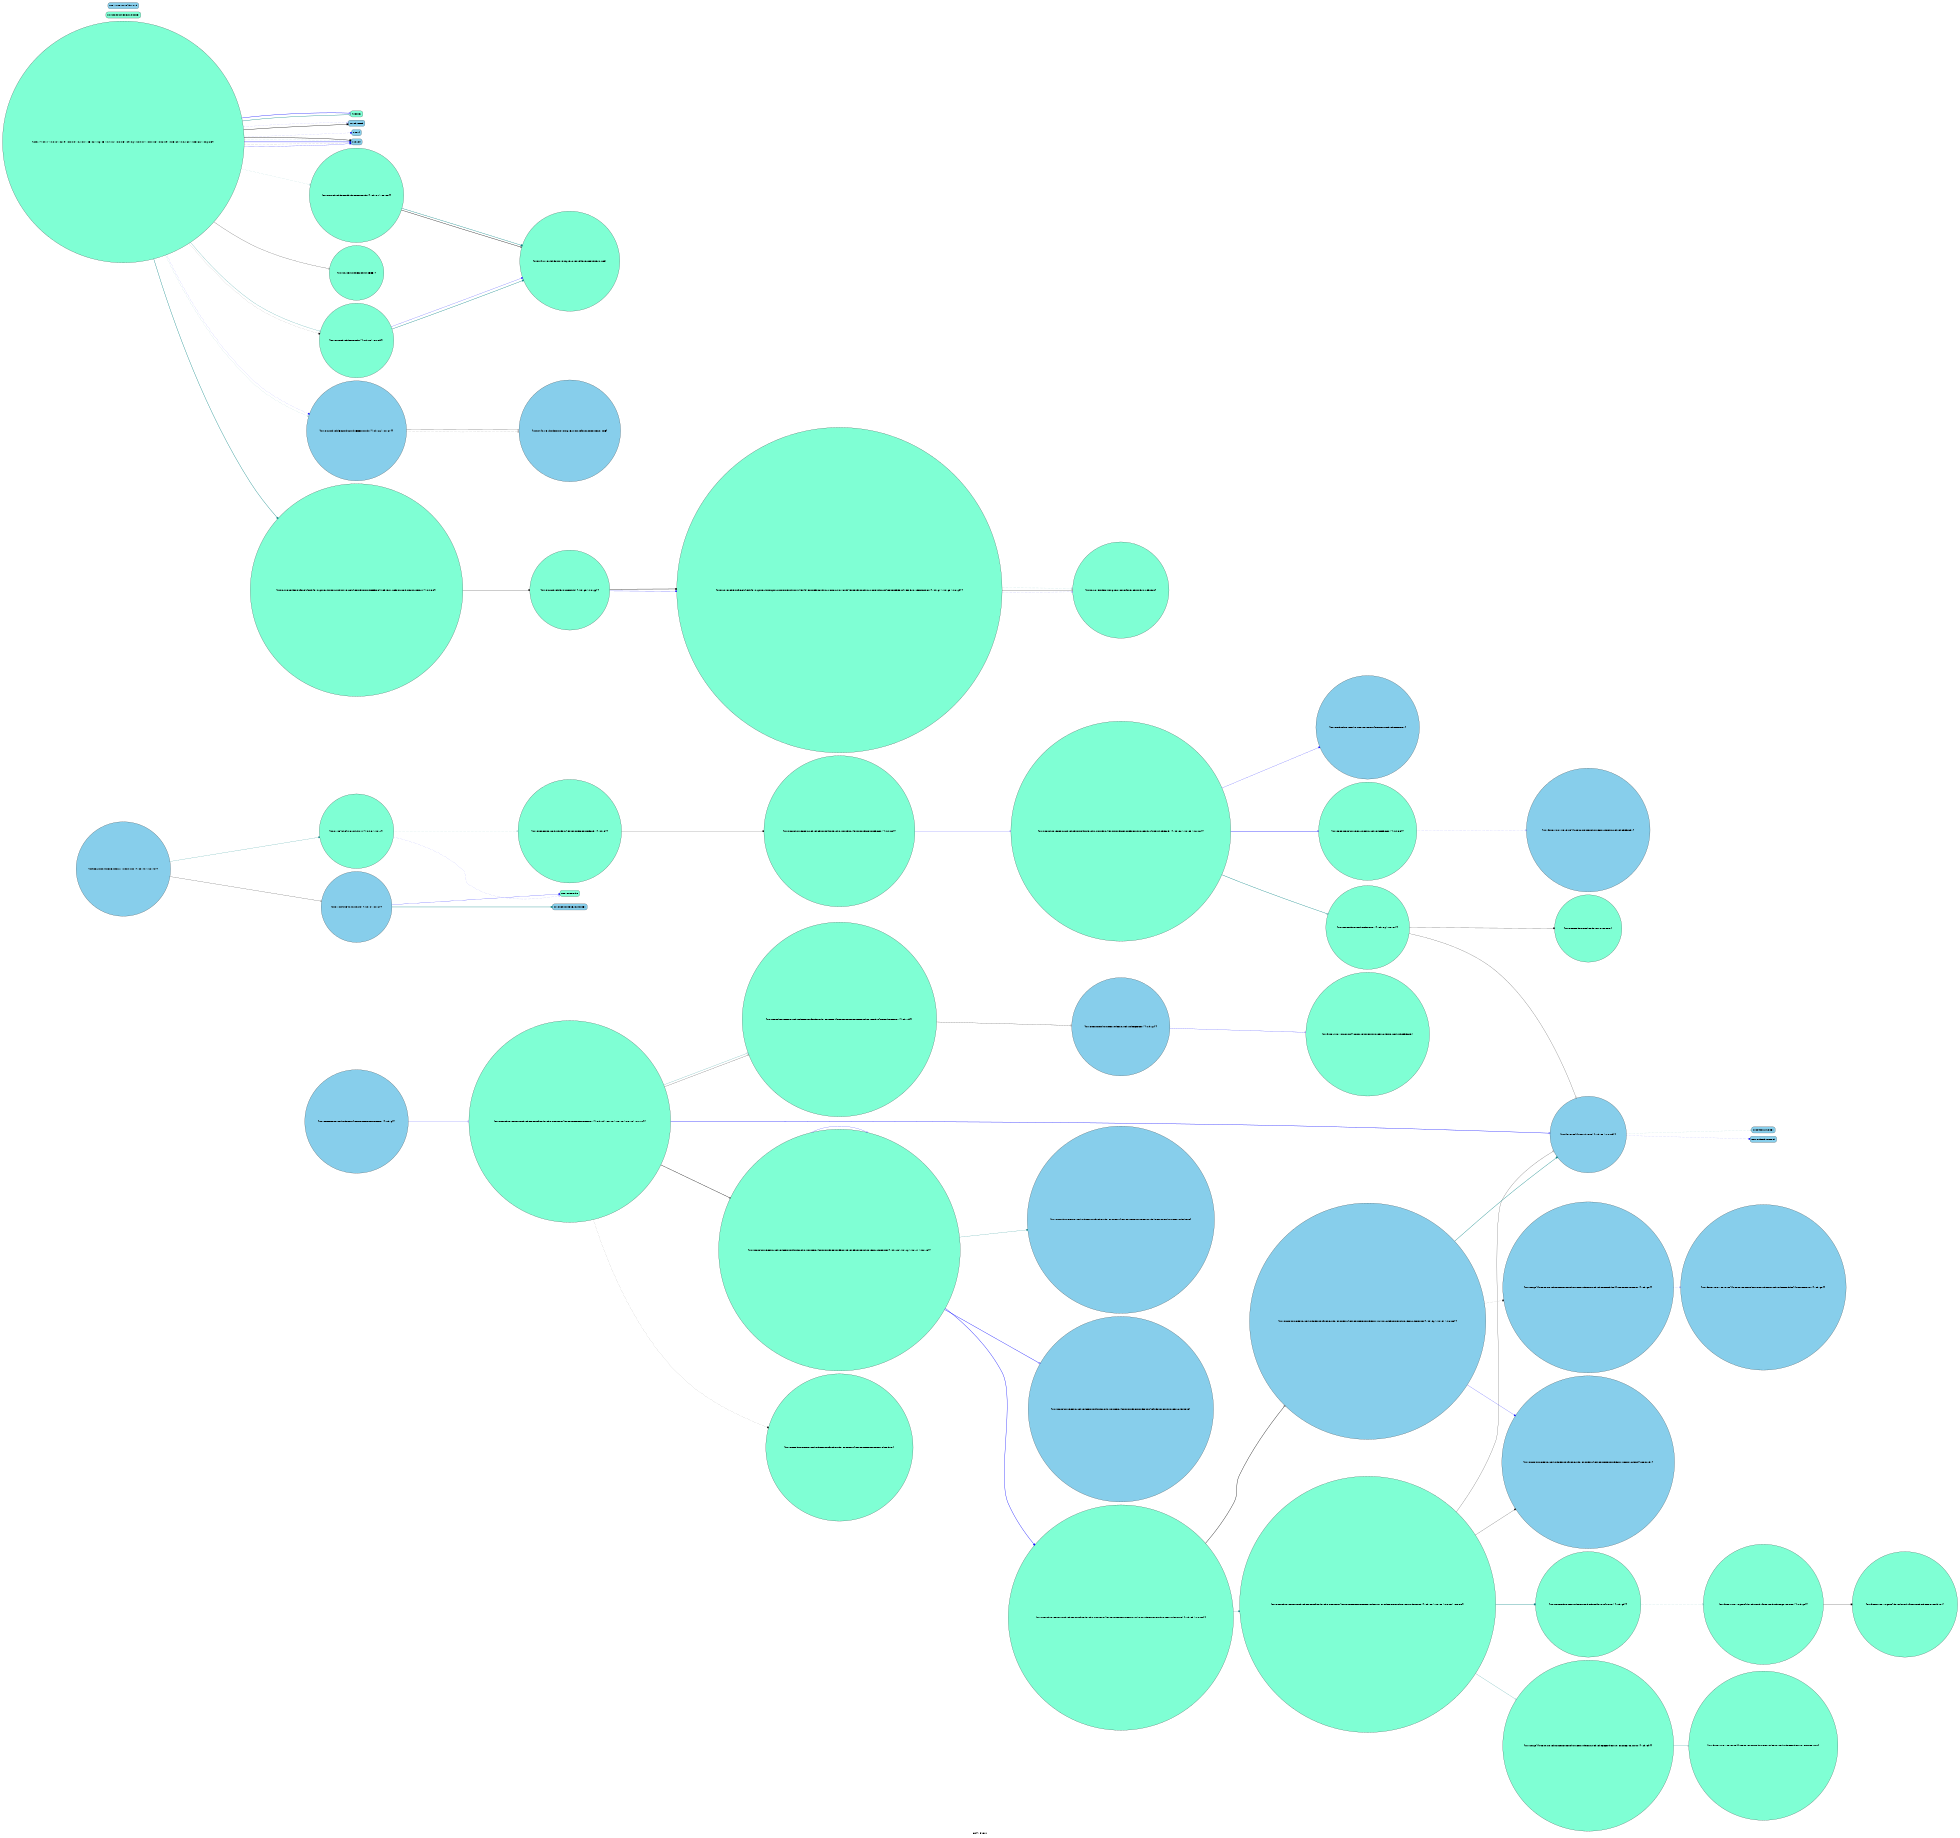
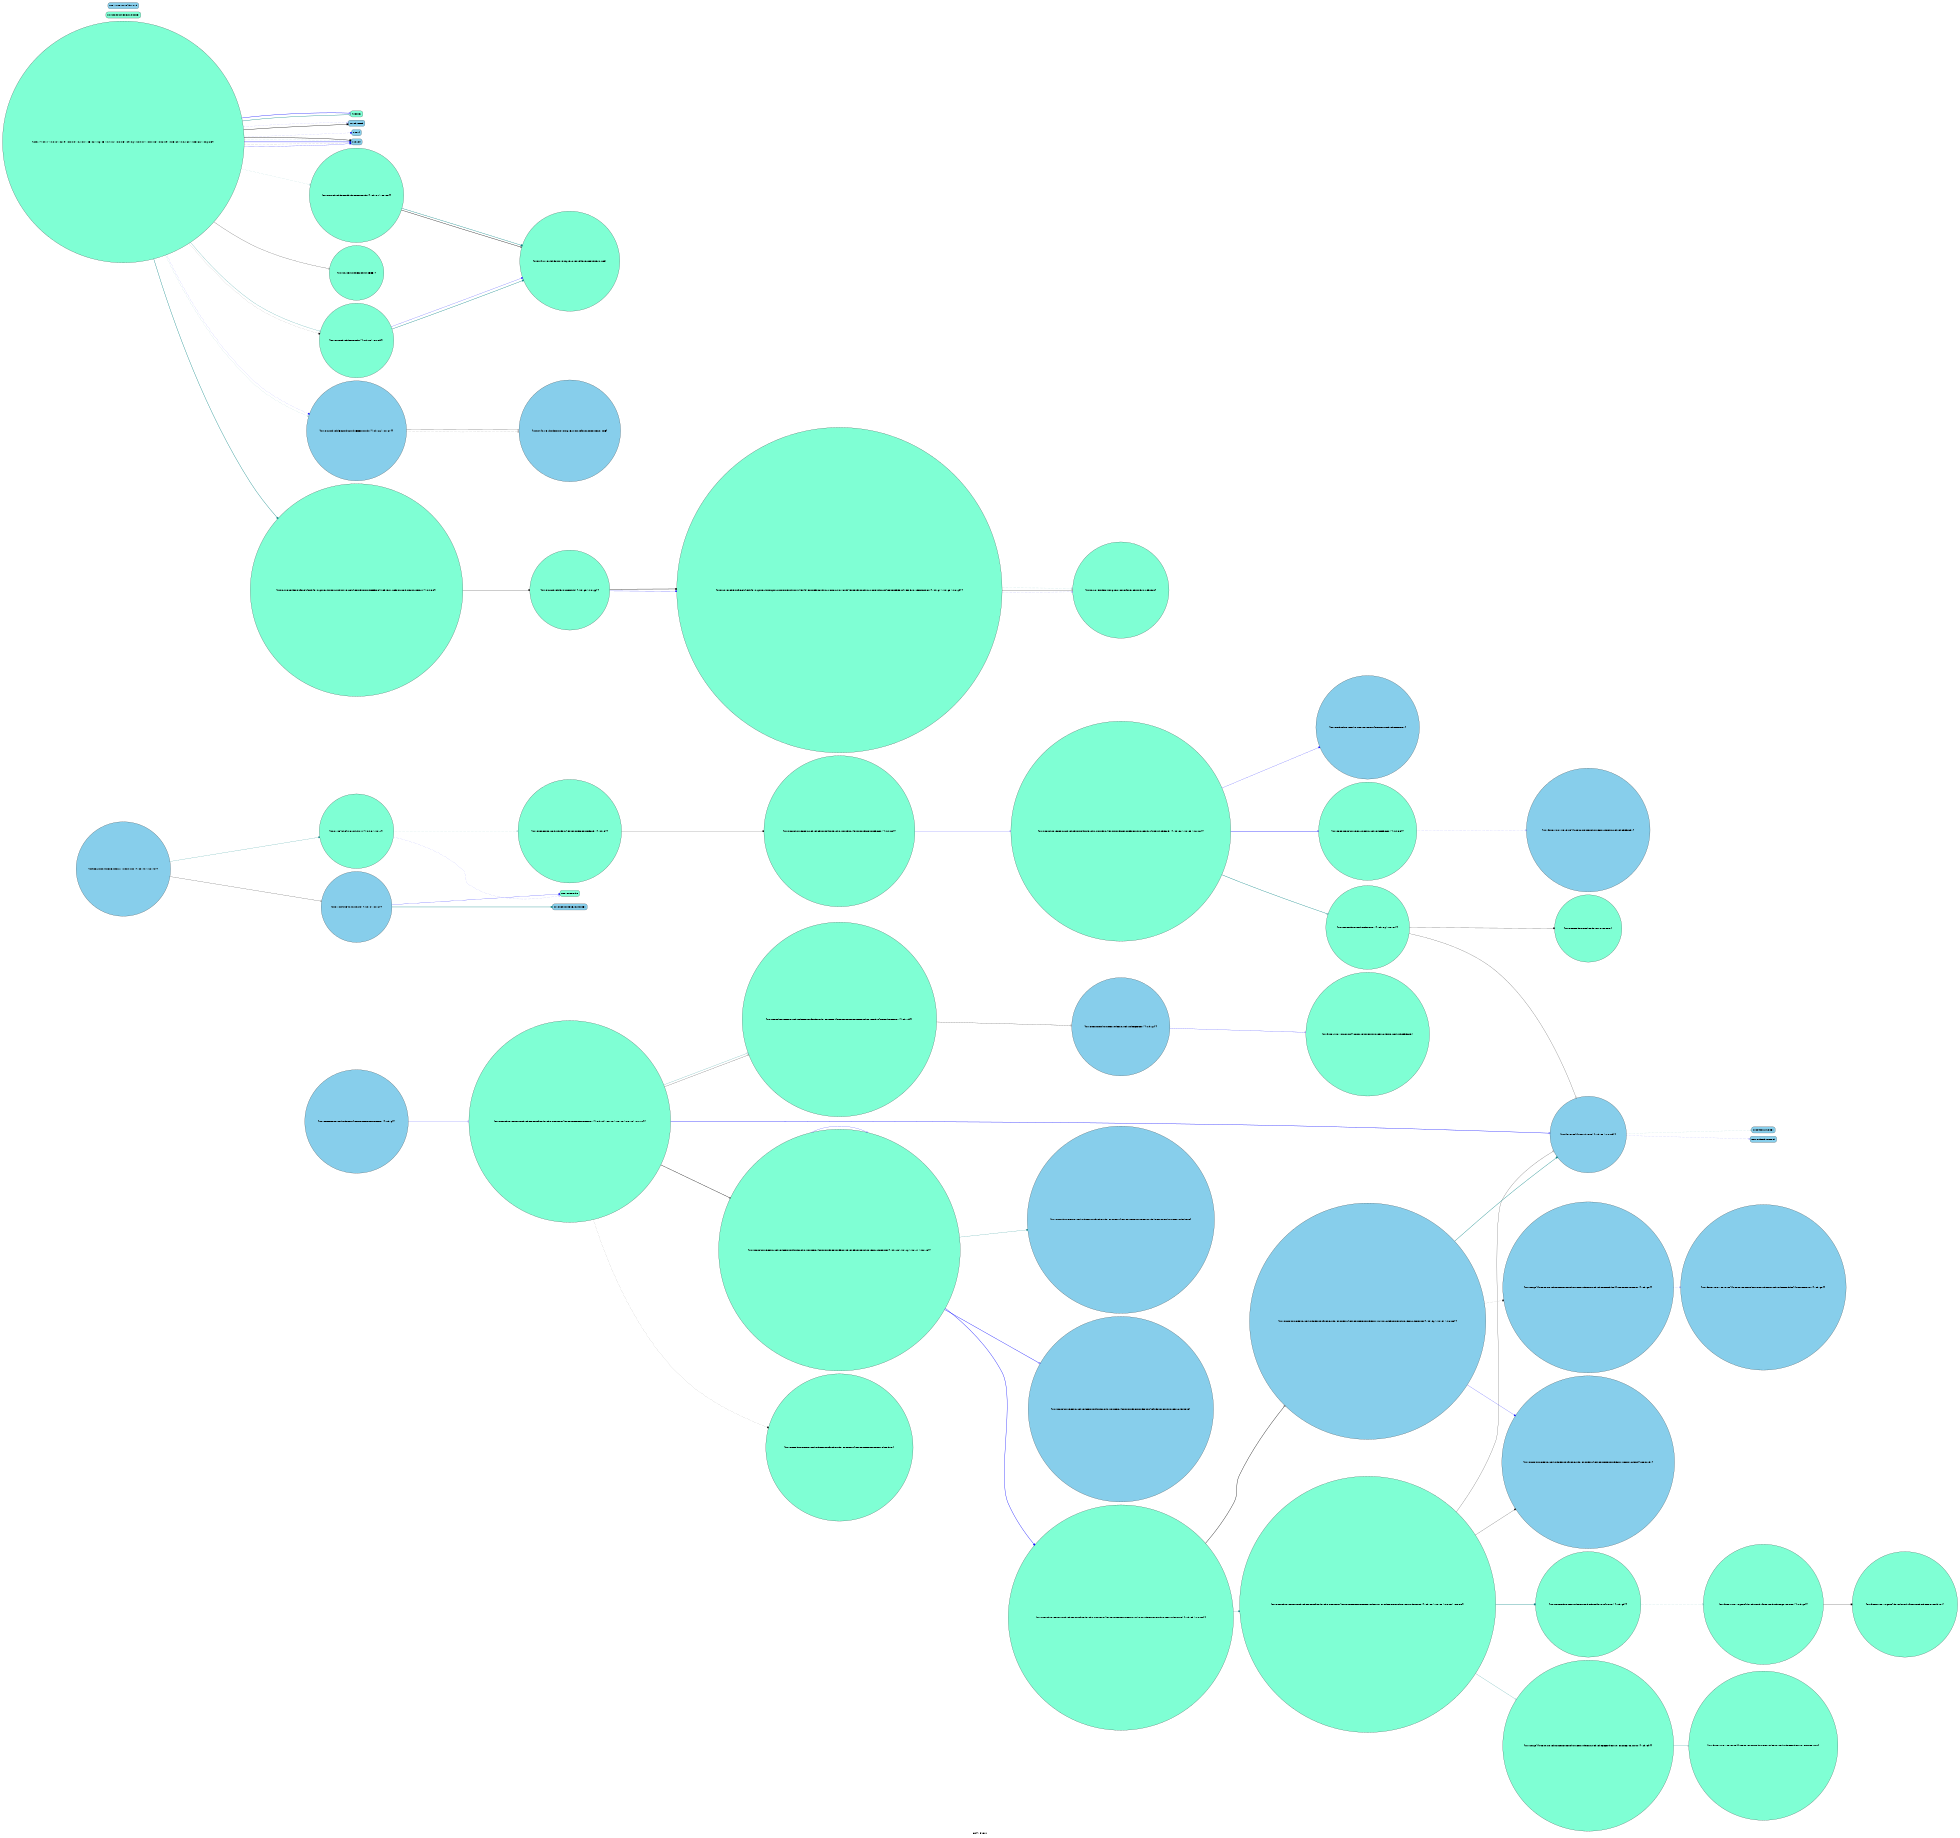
(1687, 1137) -> (1688, 1137)
